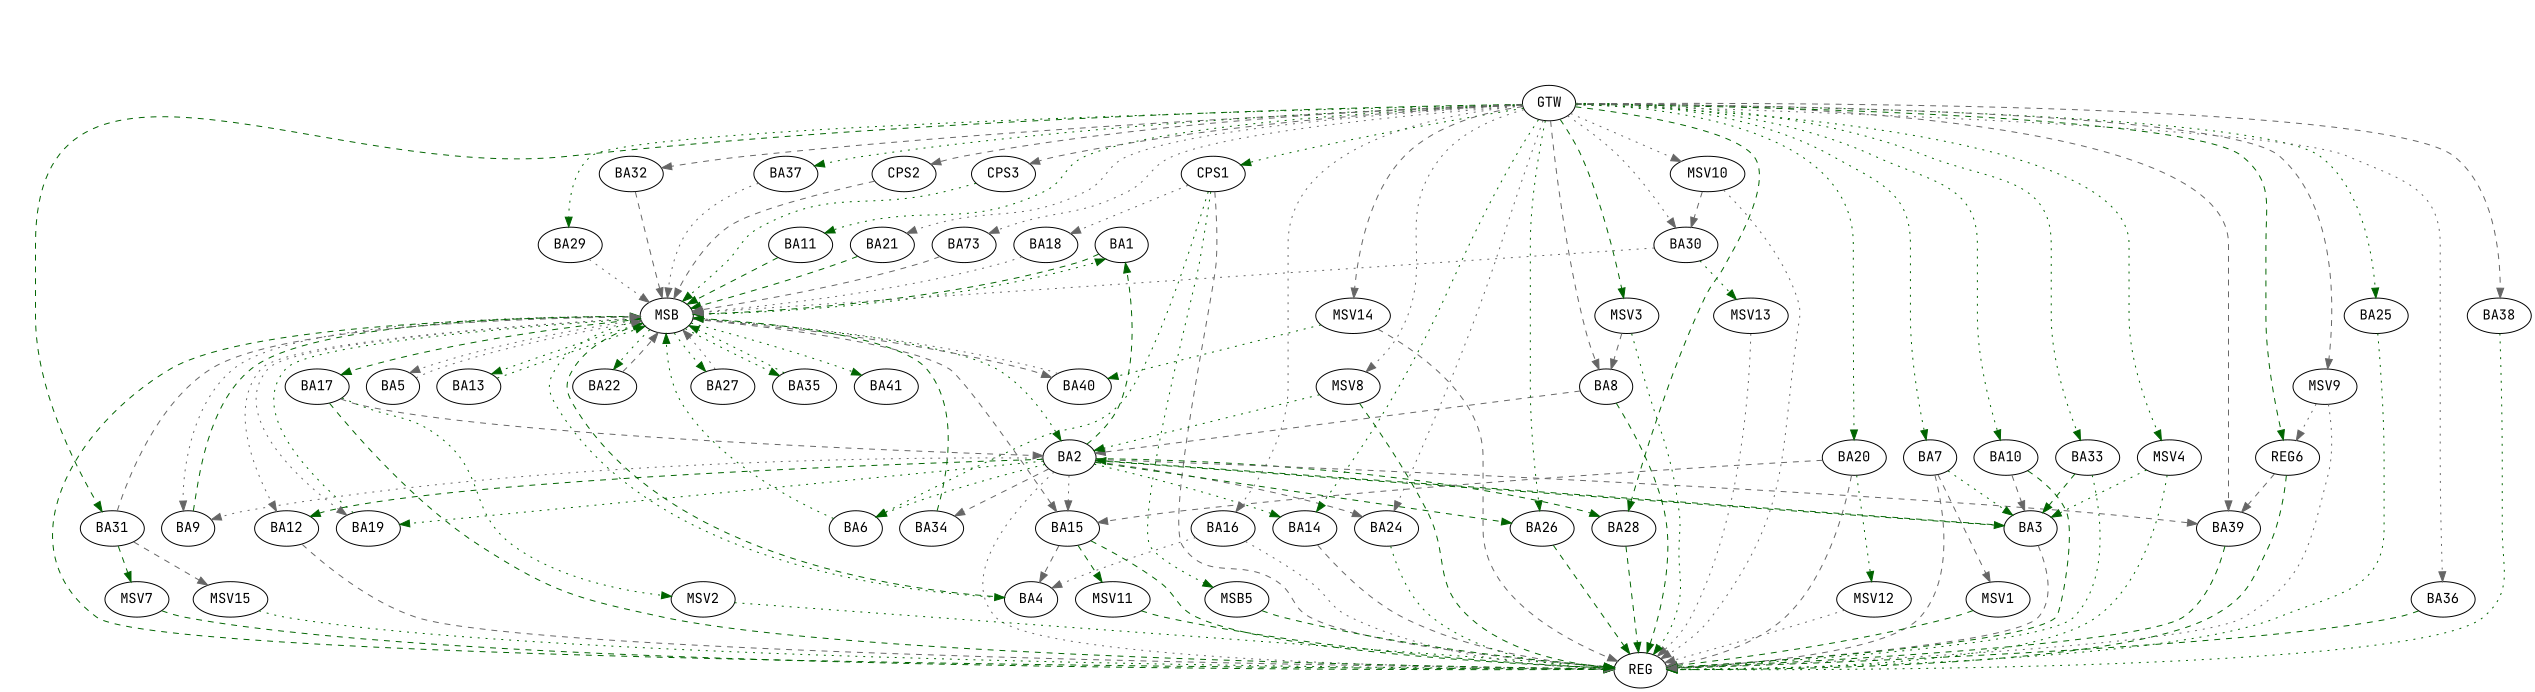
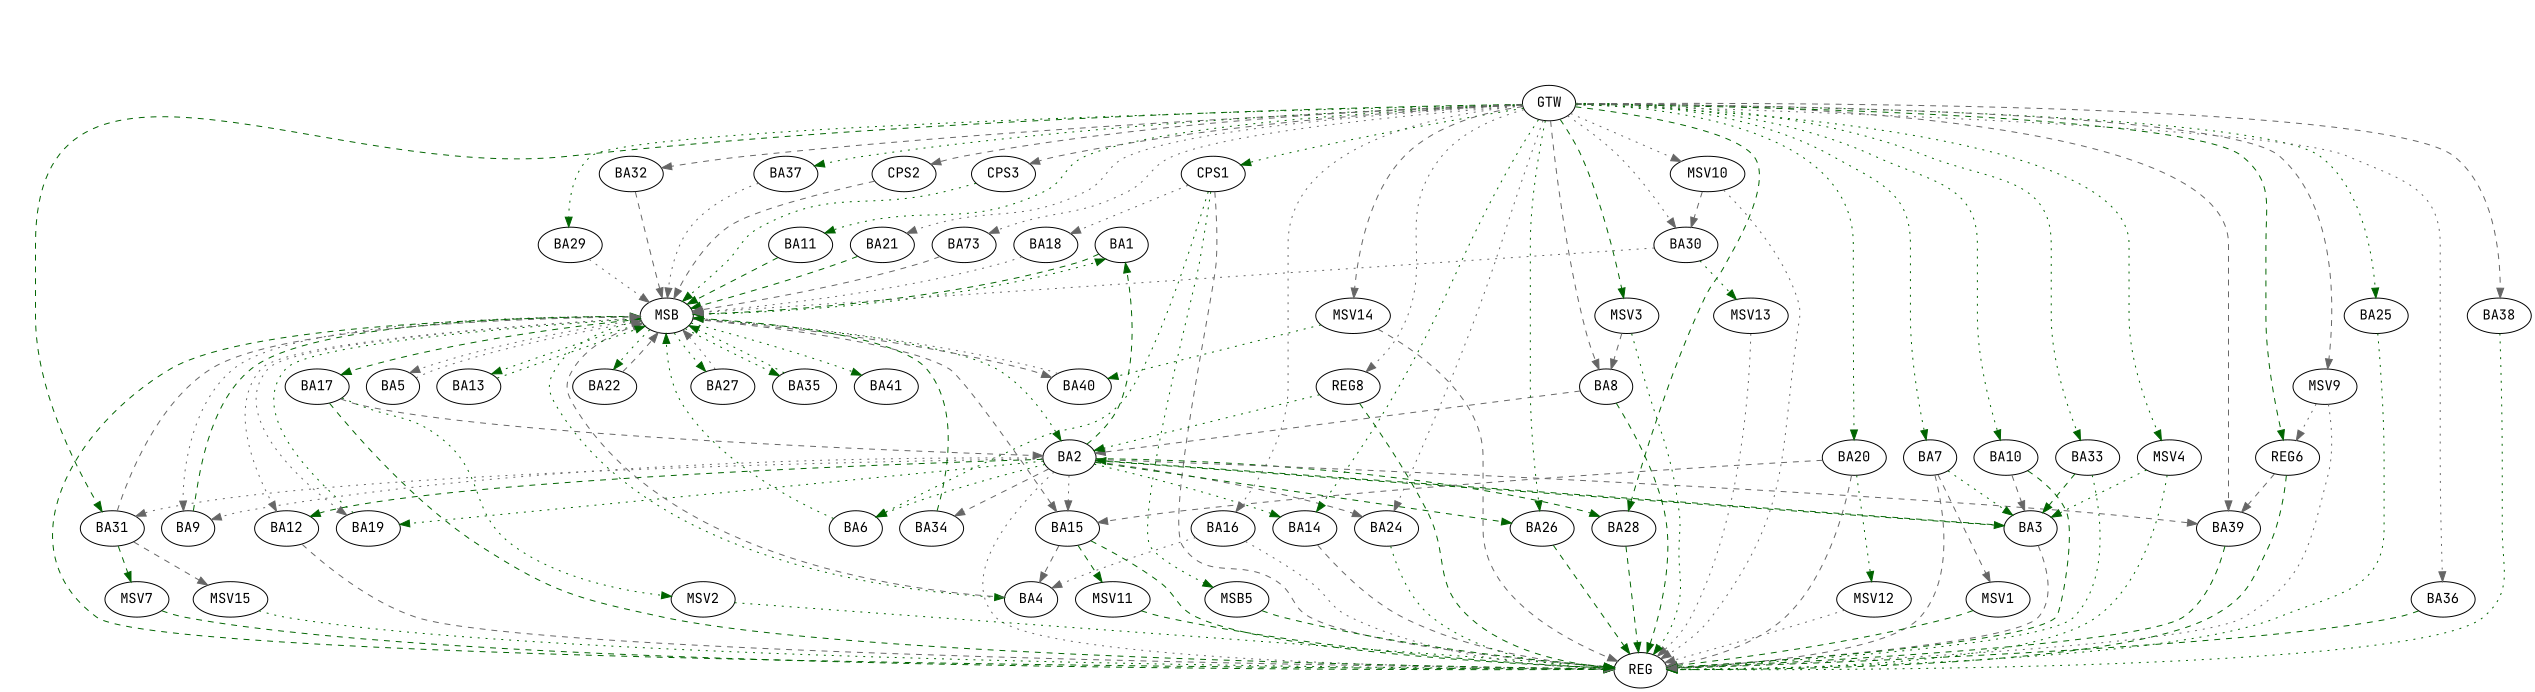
(1348, 387) -> (1348, 387)
none -> (413, 481)
(714, 526) -> (714, 526)
